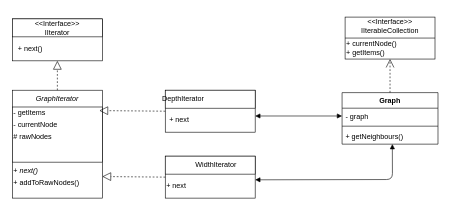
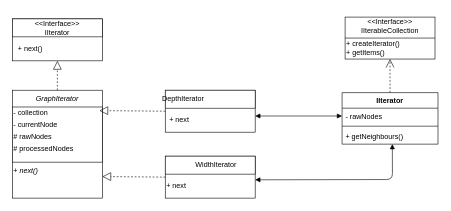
(376, 44) -> (376, 44)
(390, 101) -> (390, 101)
(33, 113) -> (34, 113)
(359, 116) -> (365, 116)
none -> (48, 149)
(48, 183) -> none
